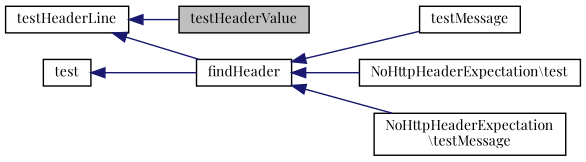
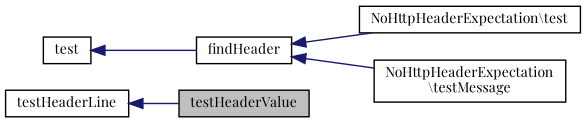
(470, 20) -> none
(162, 48) -> none
